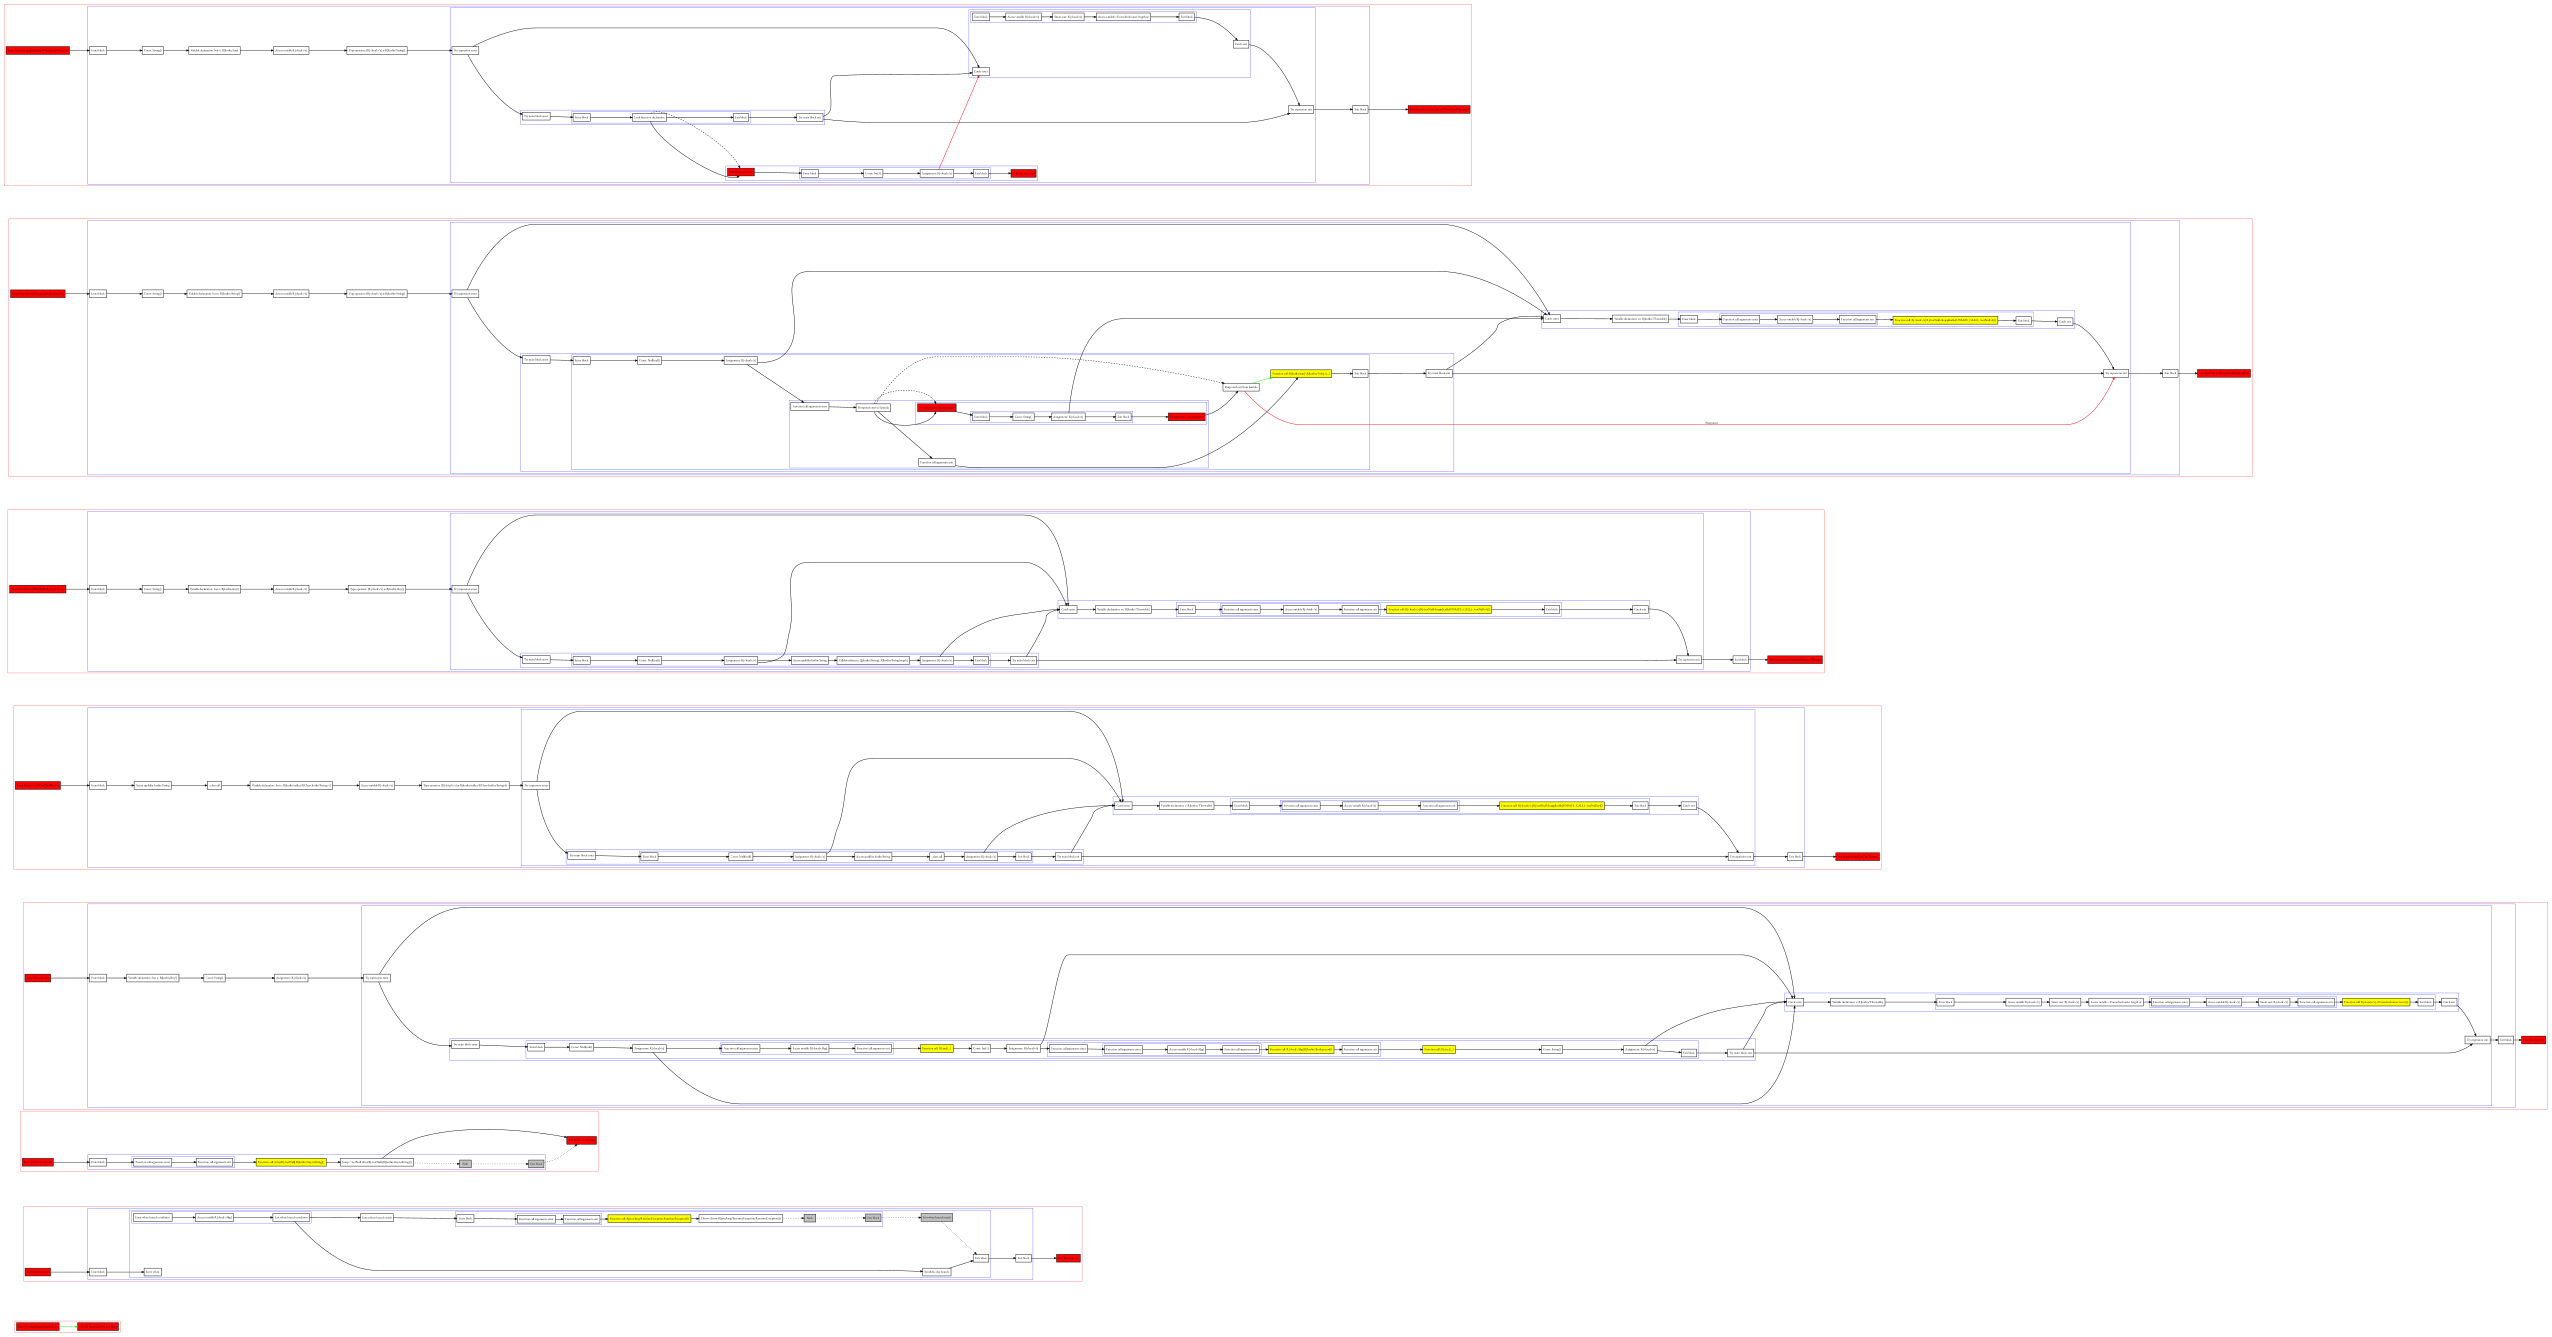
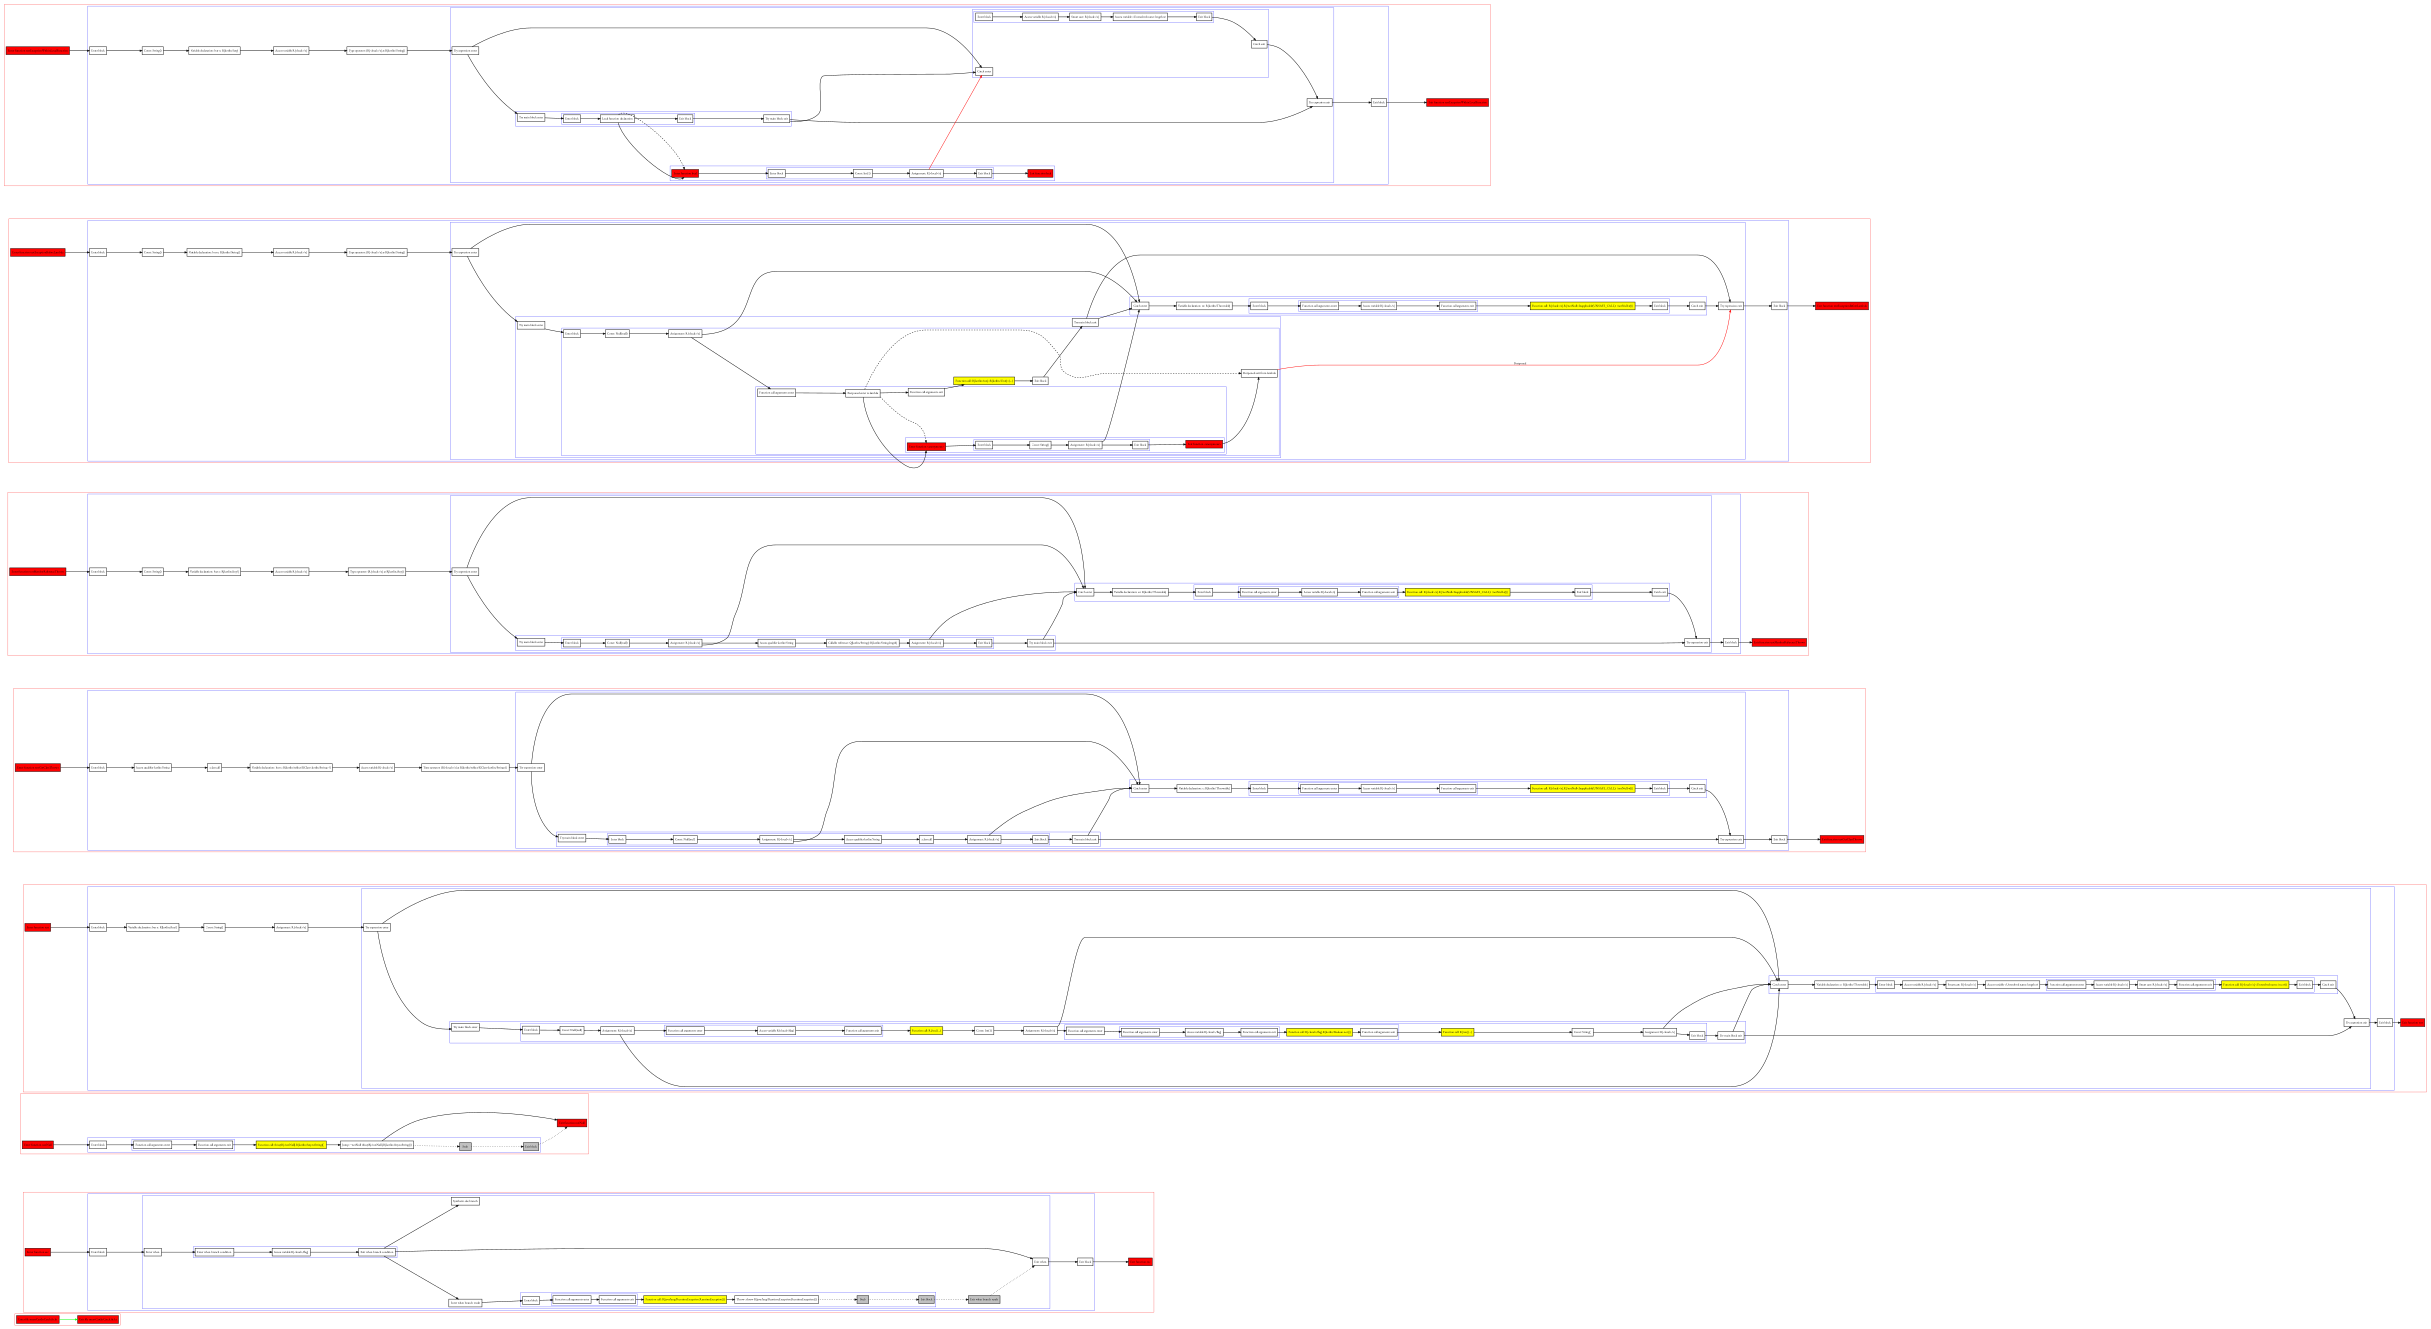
(1261, 380) -> none
none -> (177, 1252)
(960, 1265) -> (713, 1249)
